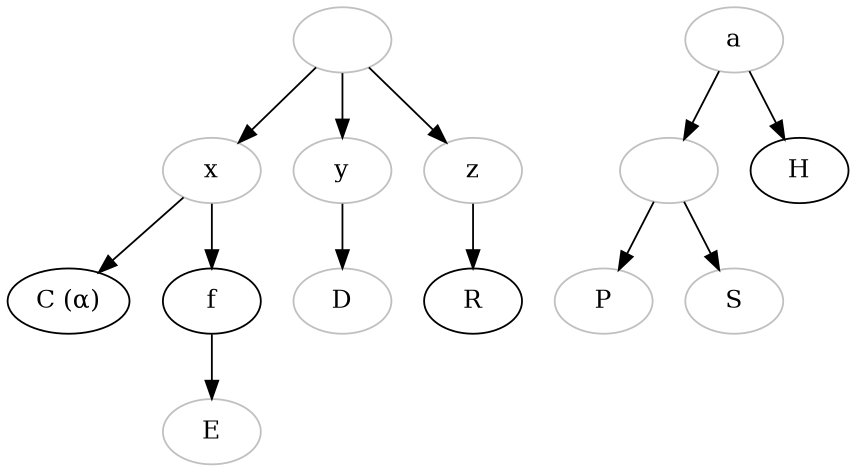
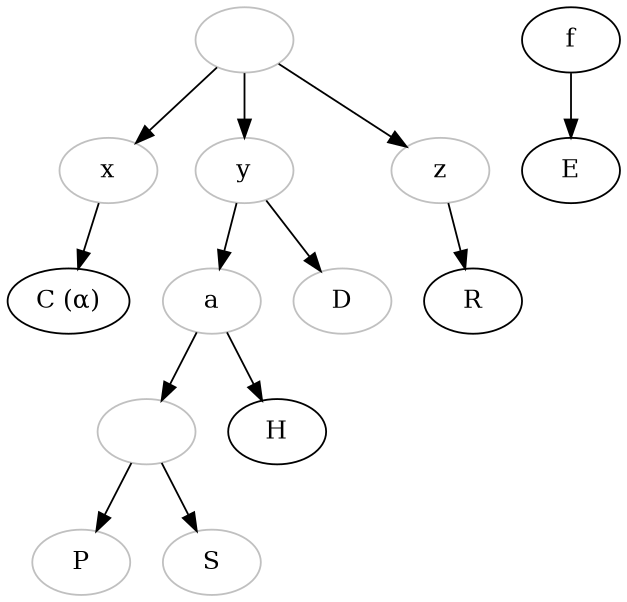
(212, 227) -> none
none -> (230, 227)
(212, 432) -> (571, 171)
